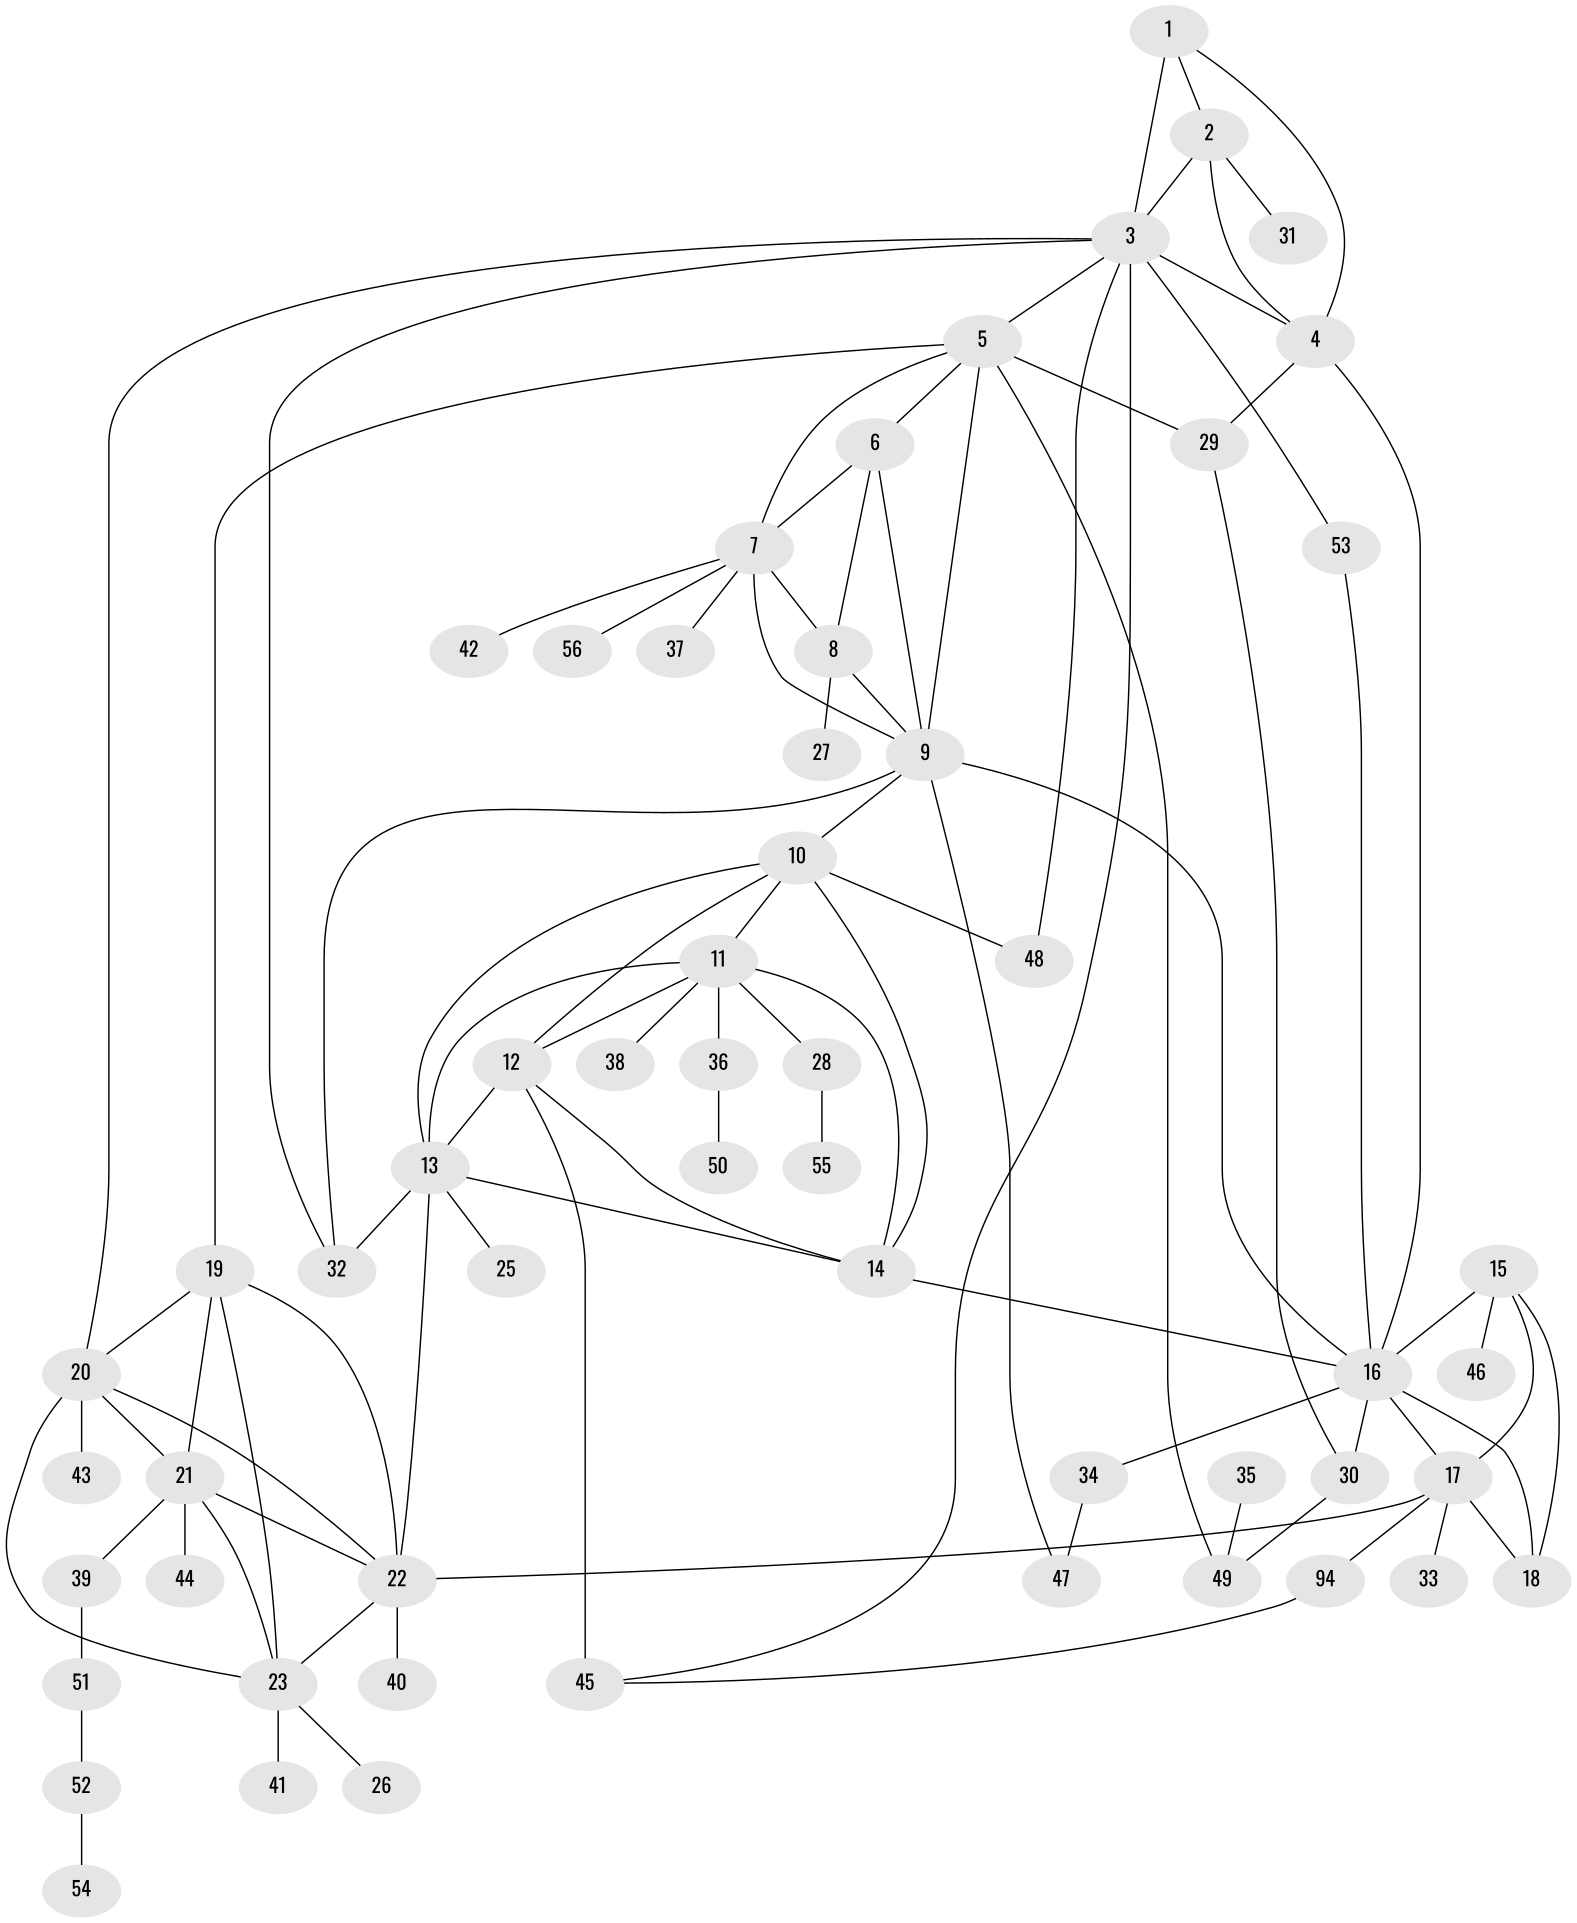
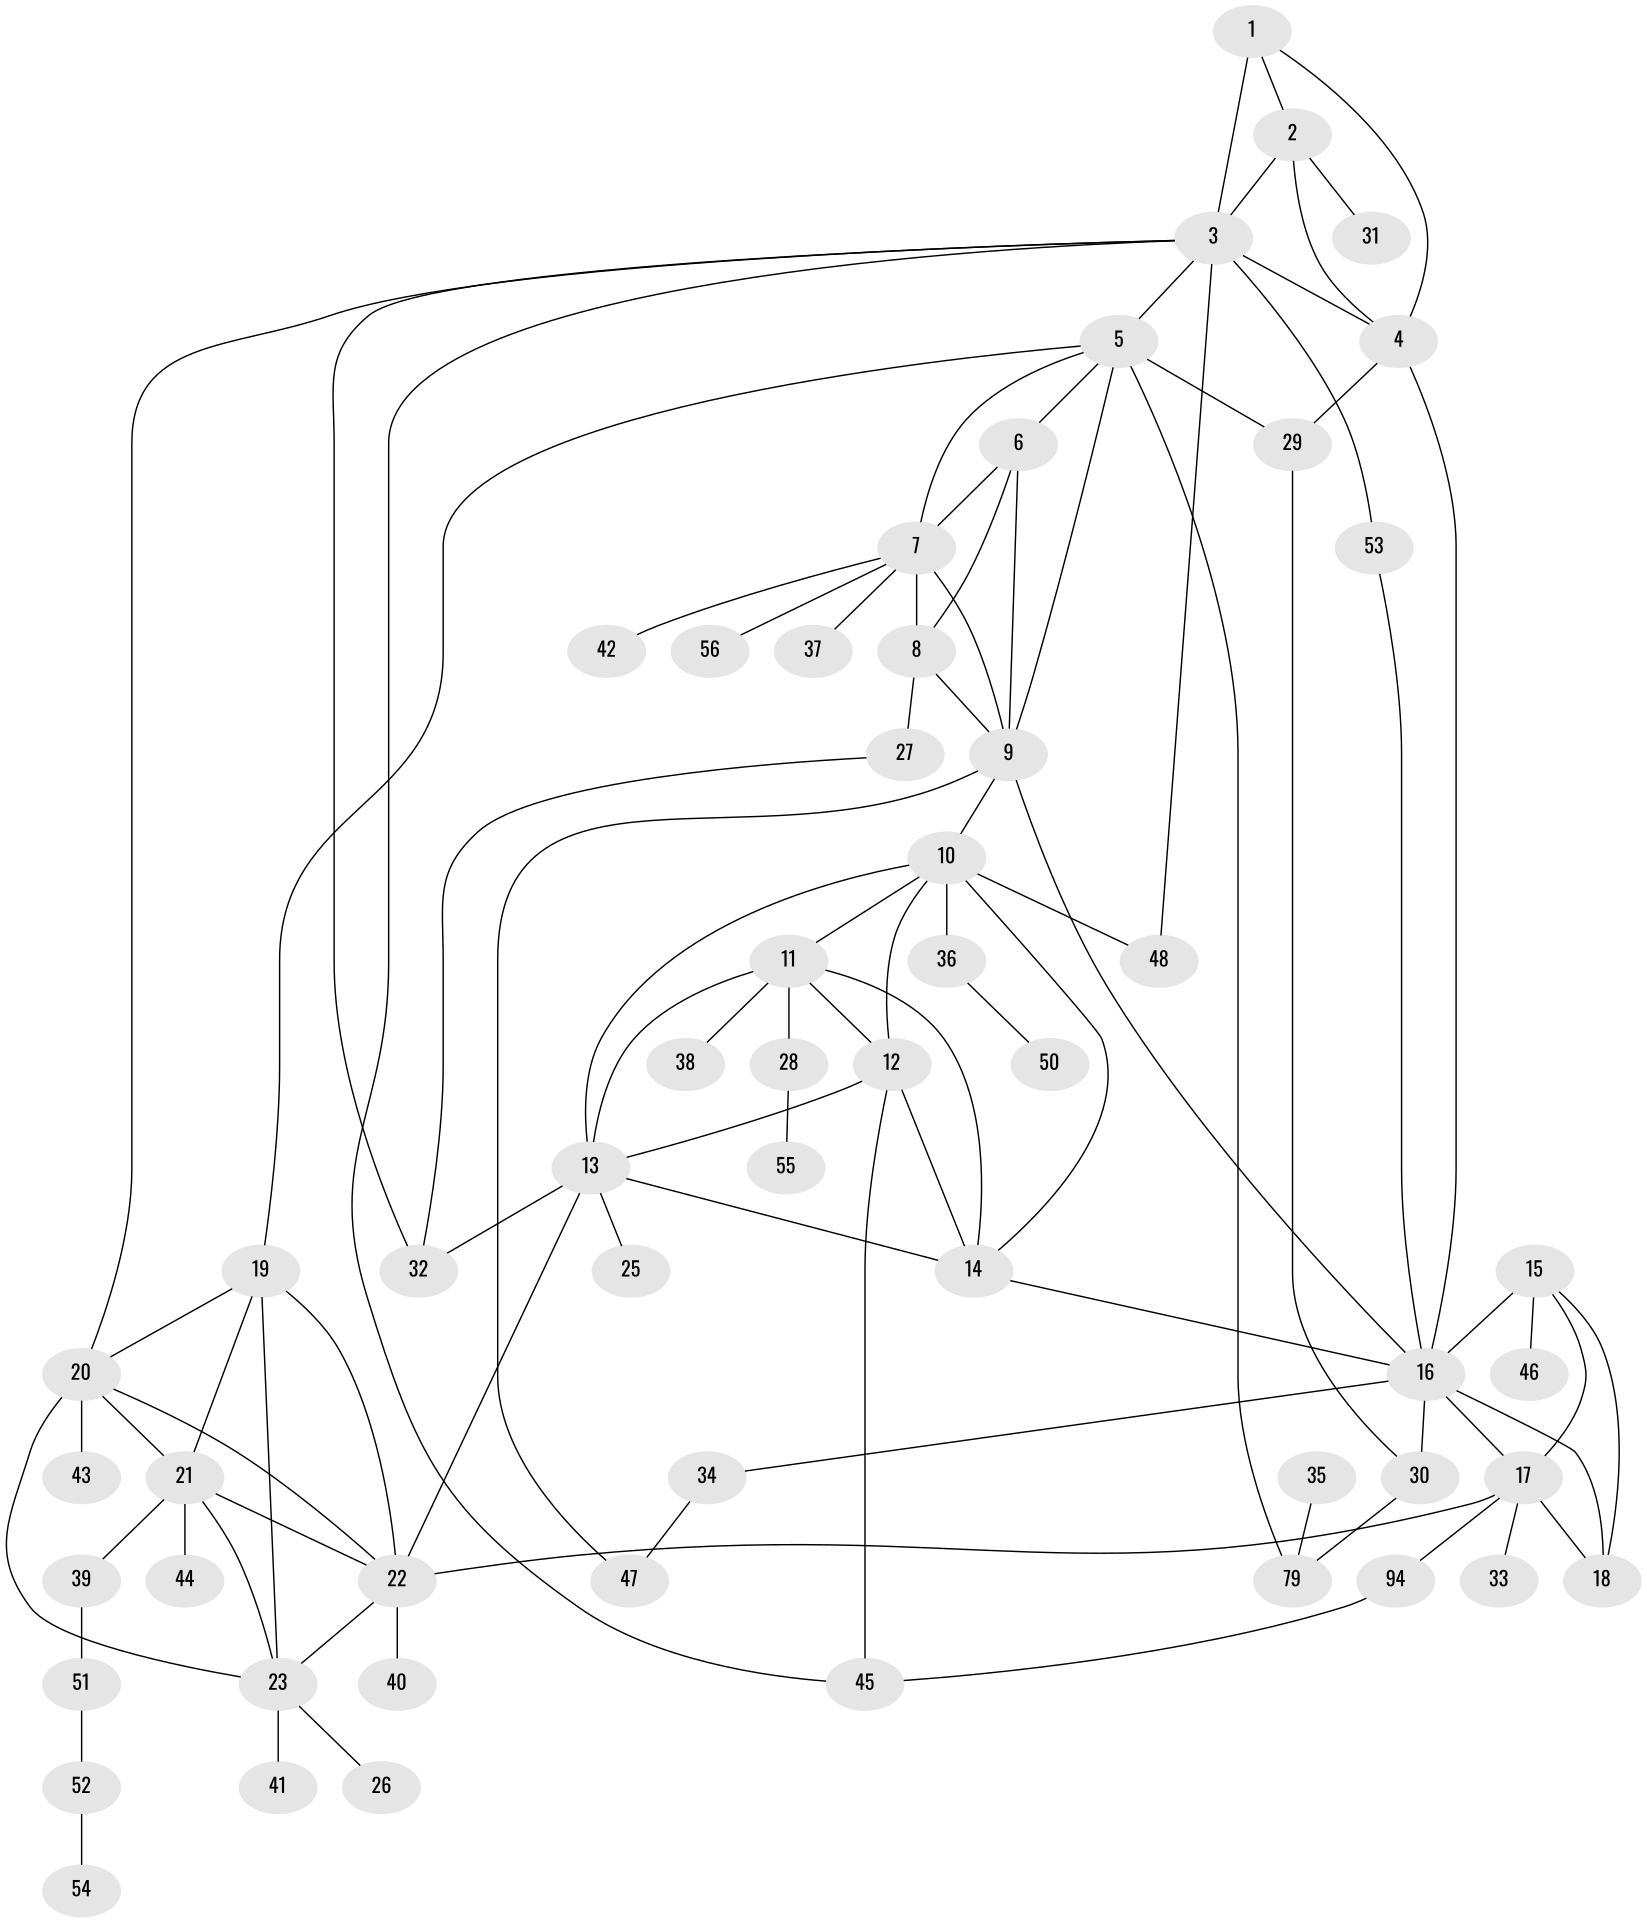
(425, 819) -> (469, 841)
(719, 1013) -> (947, 910)
(1222, 1581) -> (1293, 1581)
